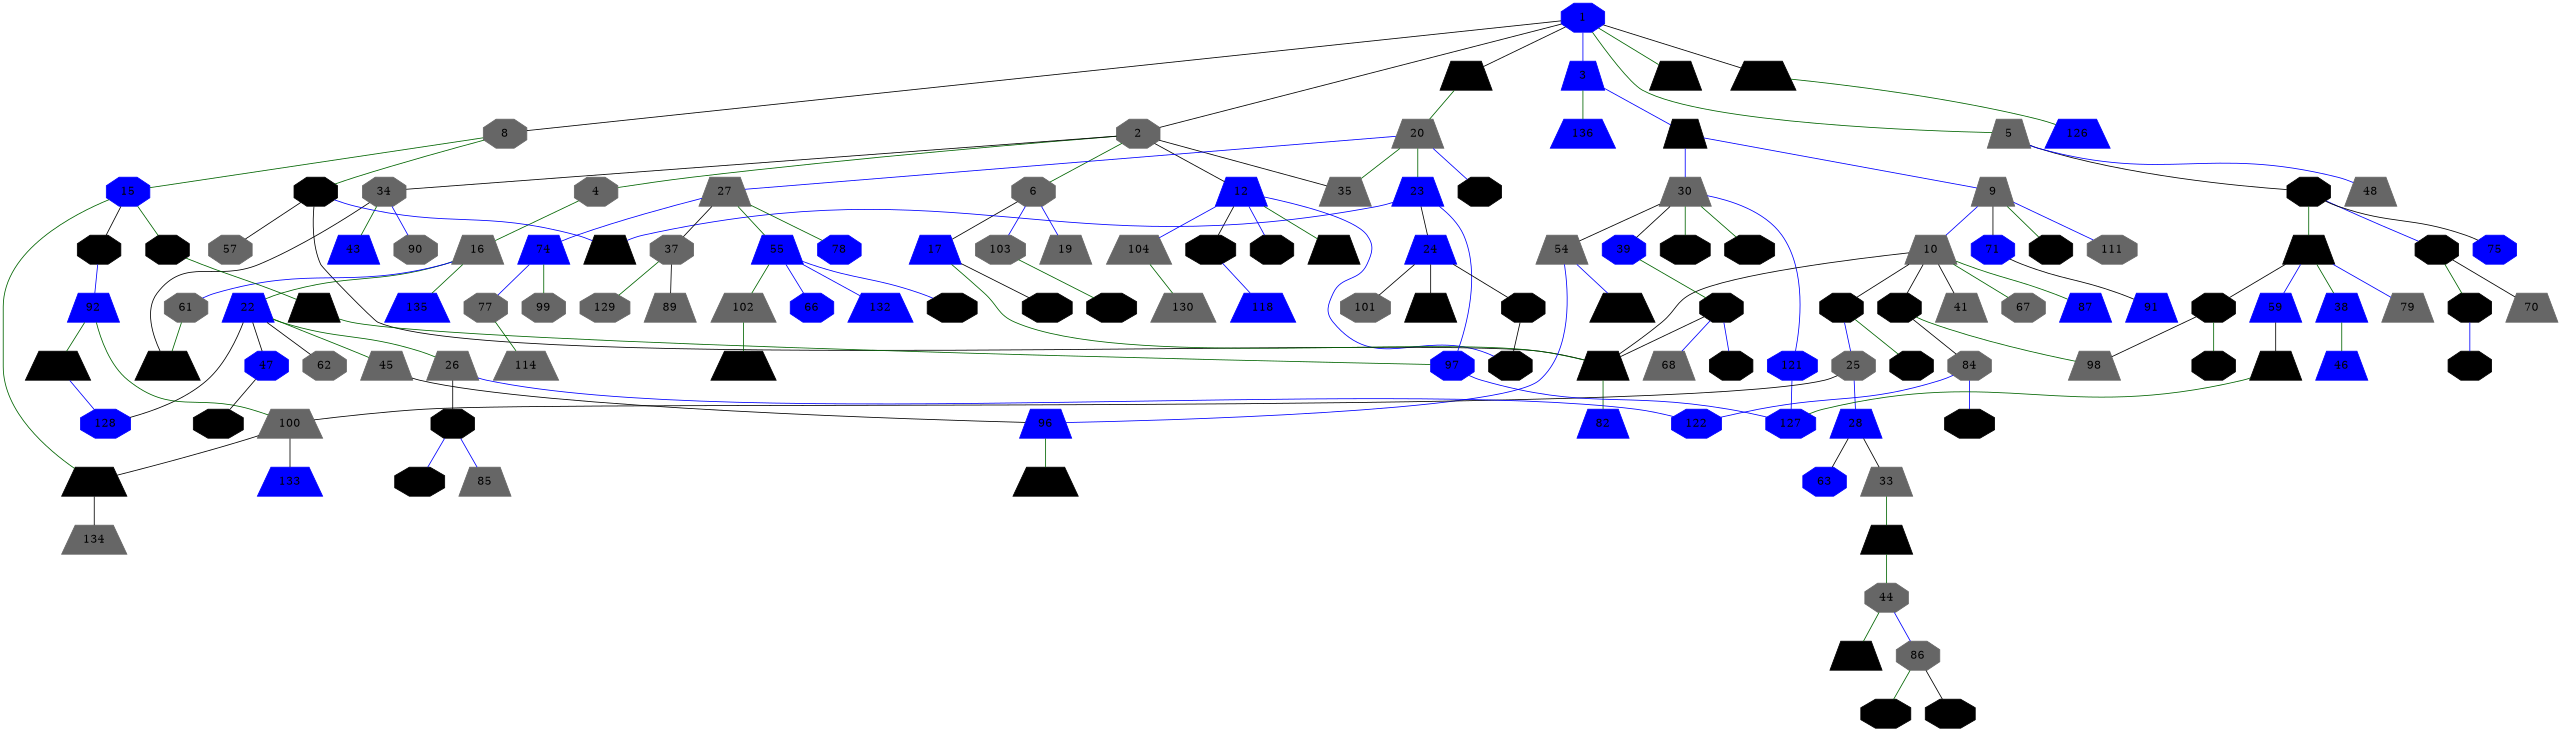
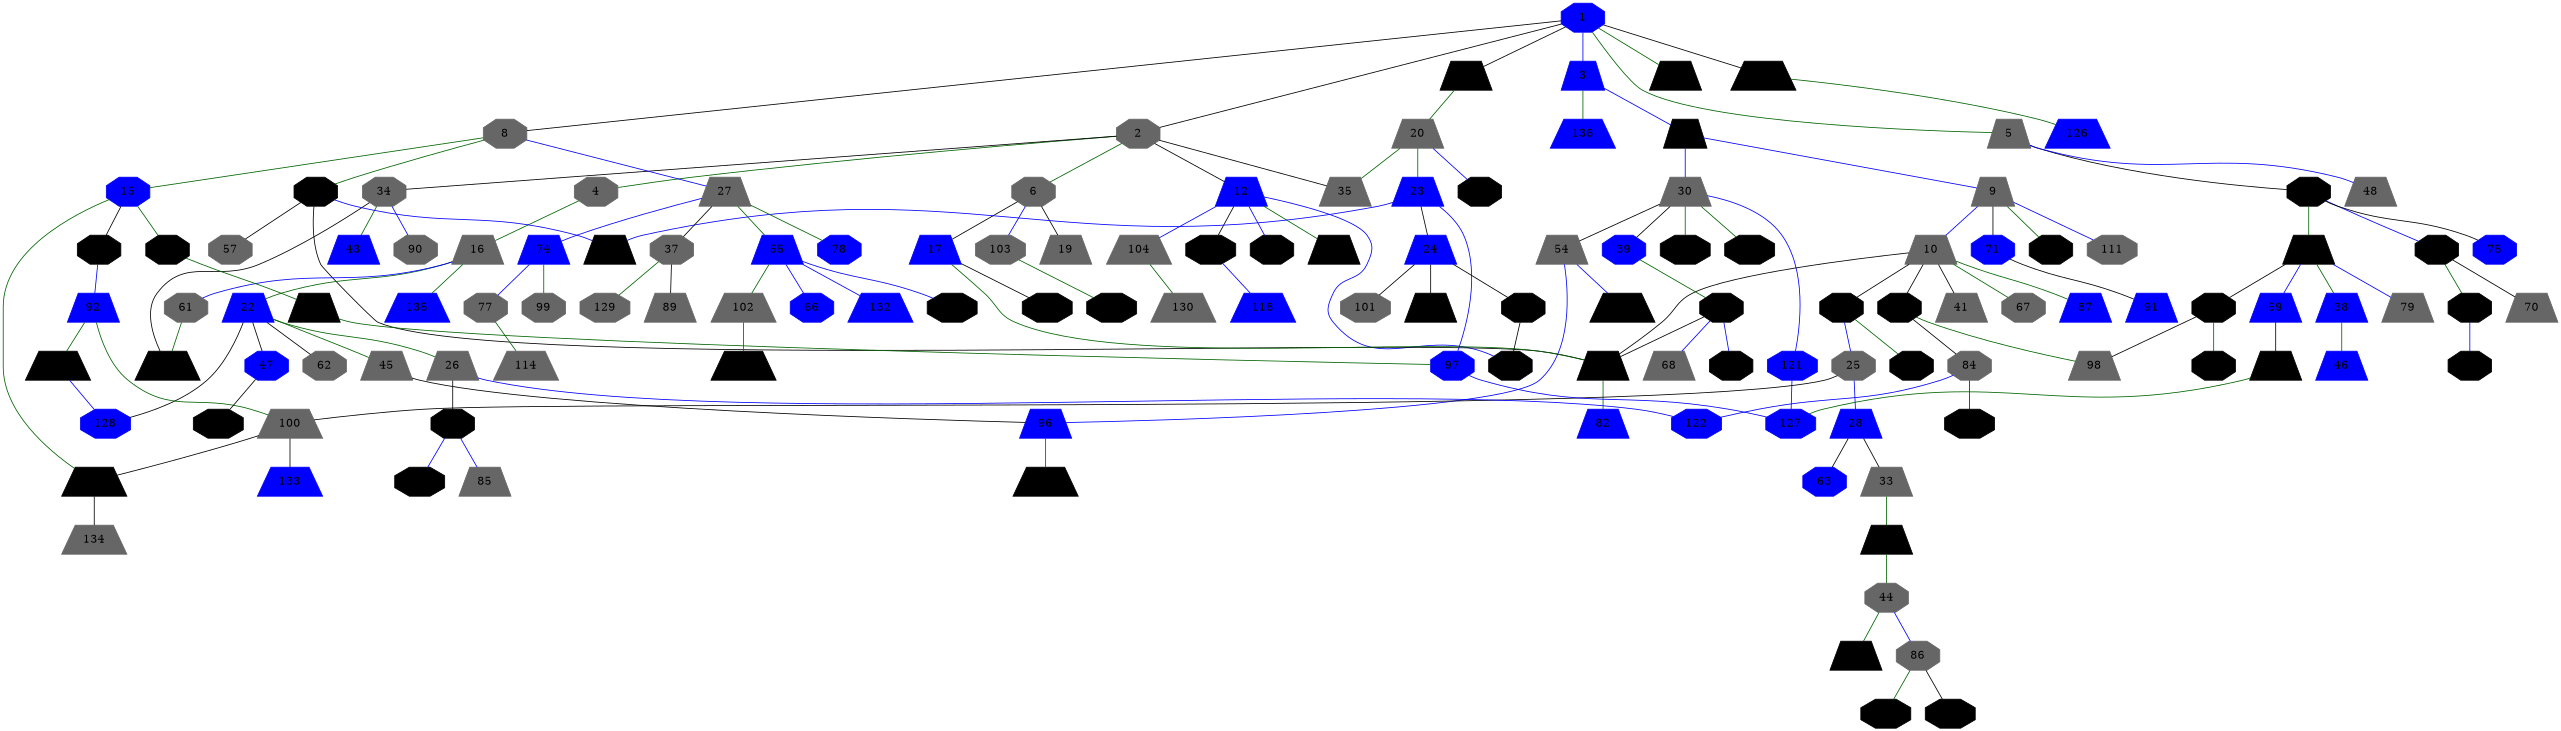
(1070, 163) -> (616, 163)
(1053, 226) -> (1053, 226)
